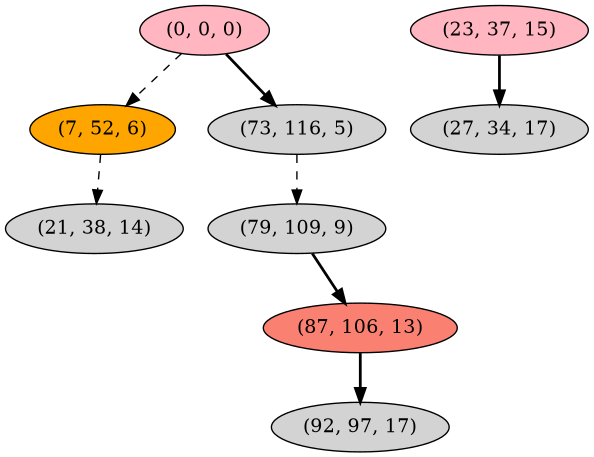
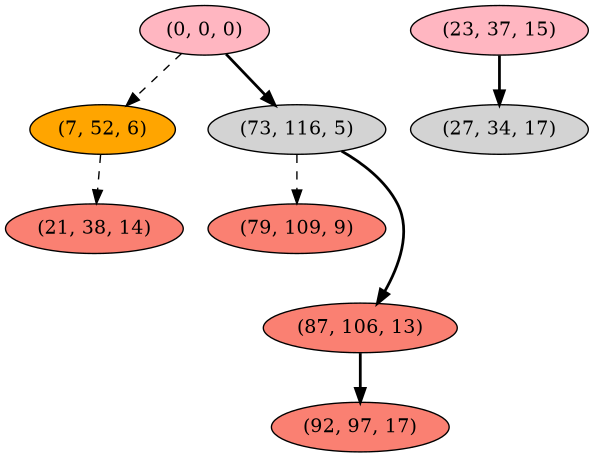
(94, 229) -> (94, 229)
(297, 229) -> (297, 229)
(325, 273) -> (400, 210)
(360, 427) -> (360, 427)
